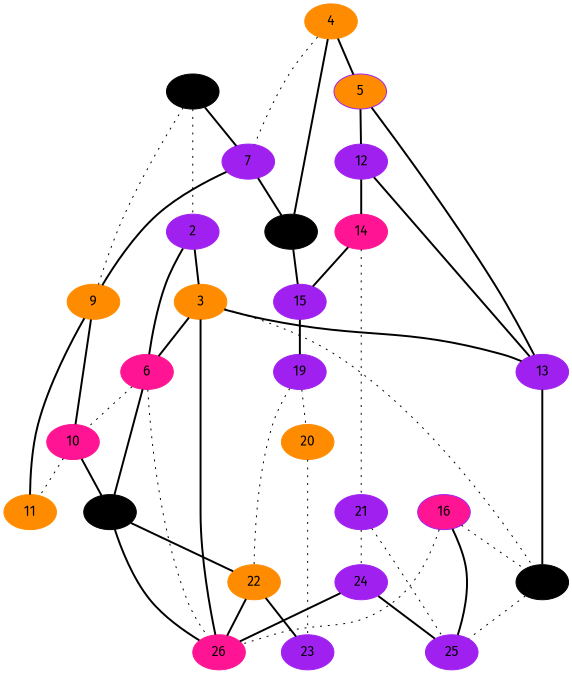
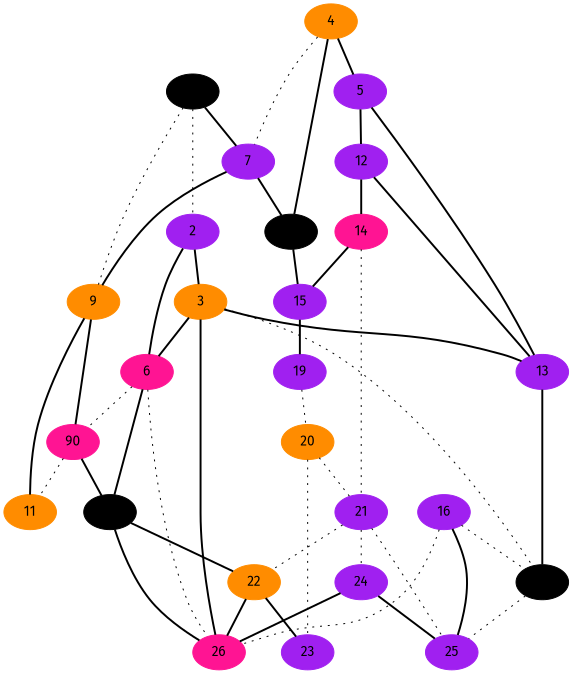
(360, 92) -> (360, 92)
(73, 442) -> (73, 442)
(262, 474) -> (315, 543)
none -> (334, 477)
(444, 512) -> (444, 512)
